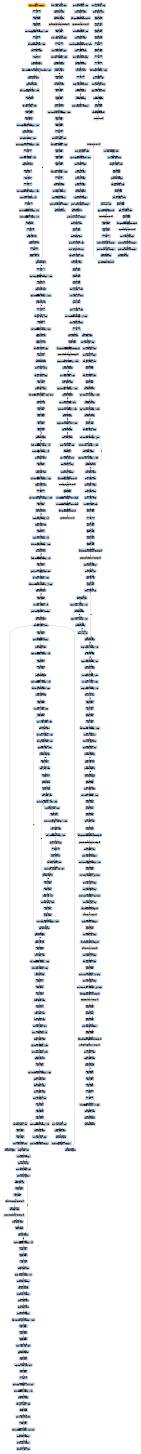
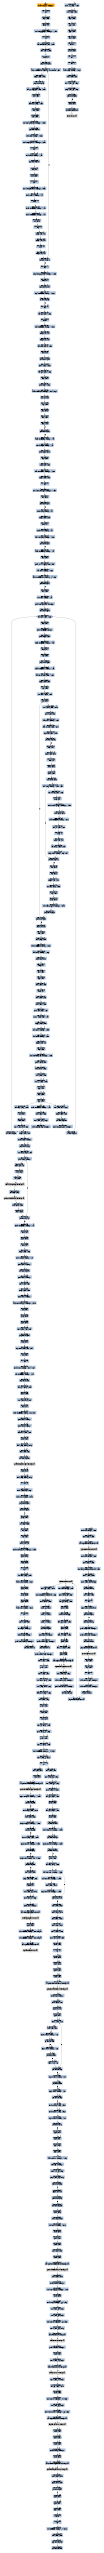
none -> (25, 1438)
none -> (89, 1634)
